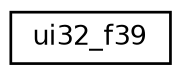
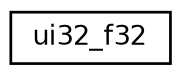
(91, 38) -> (91, 38)
